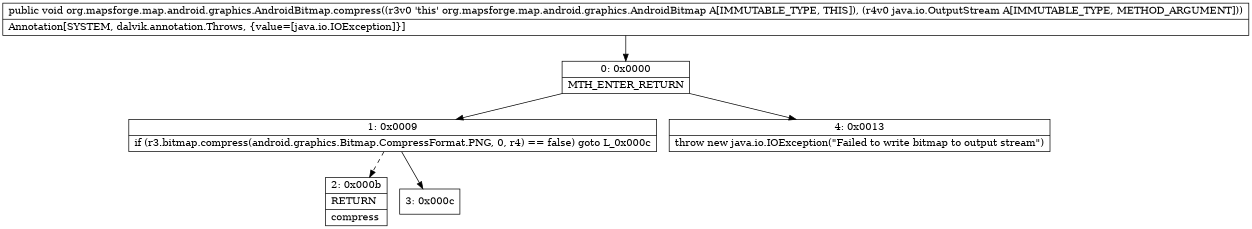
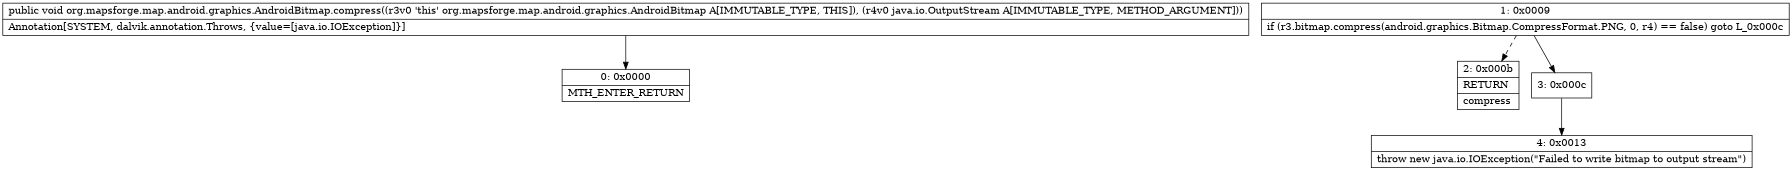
(513, 106) -> none
(739, 106) -> (1562, 113)
